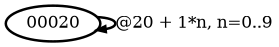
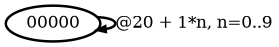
(53, 24) -> (53, 24)
